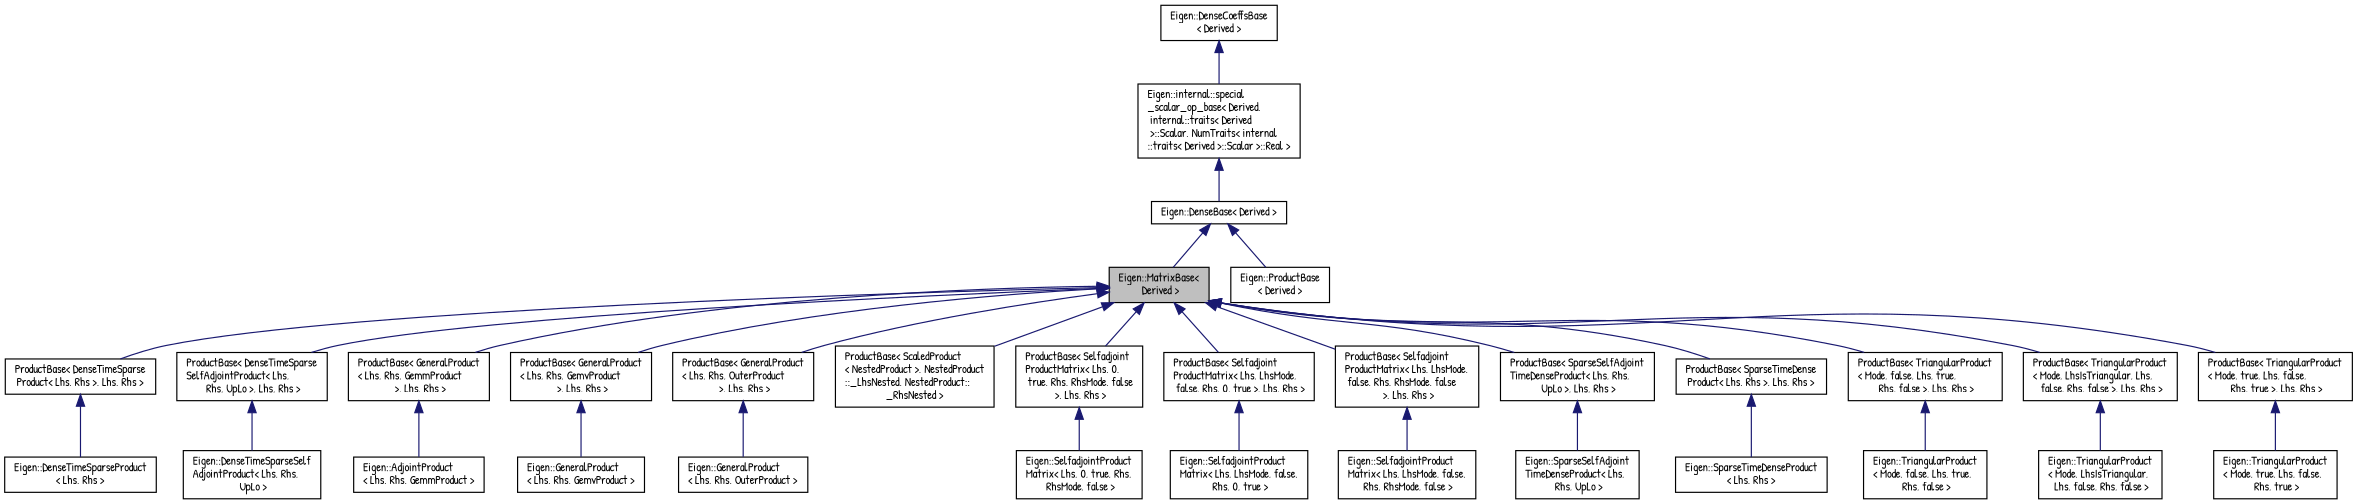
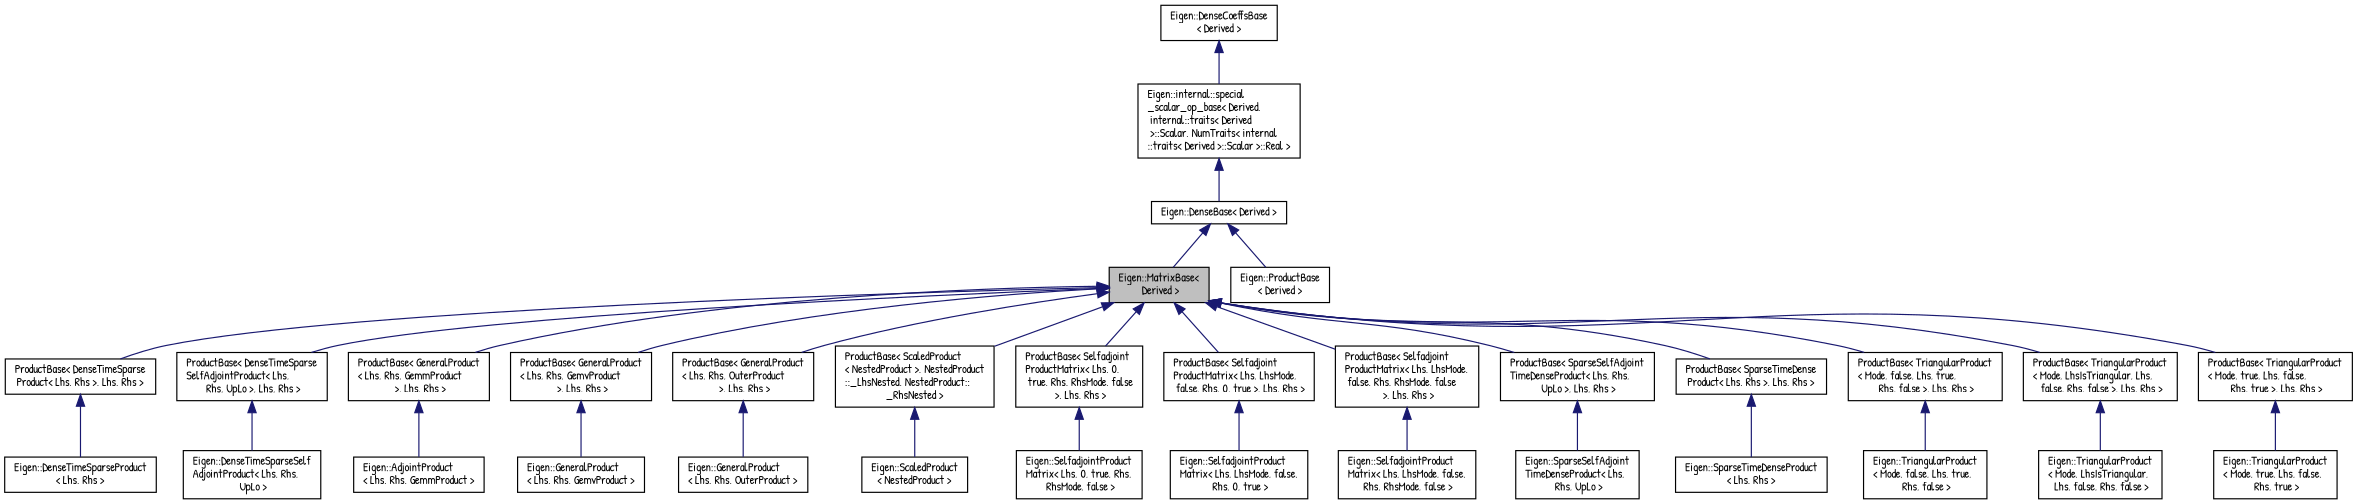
none -> (915, 475)
